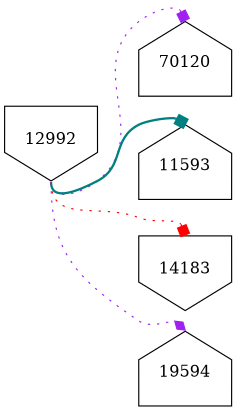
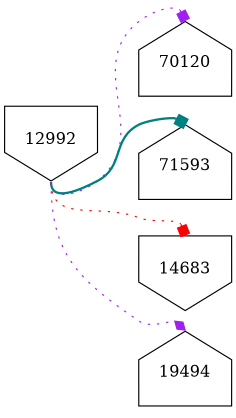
(185, 166) -> (185, 166)
(185, 269) -> (185, 269)
(185, 373) -> (185, 373)
